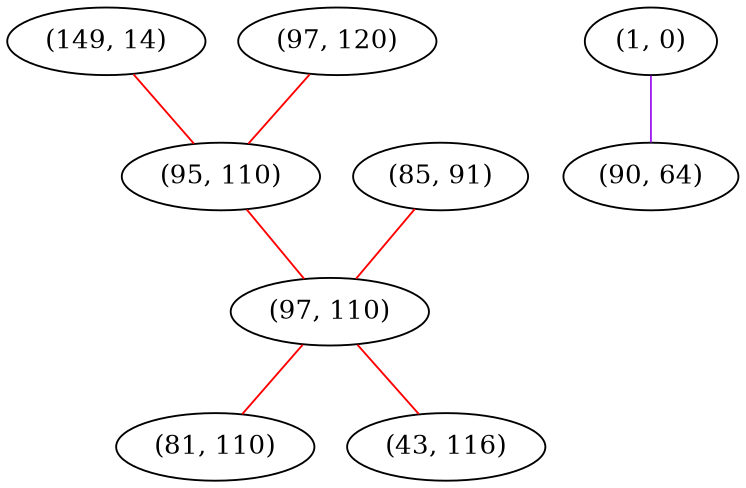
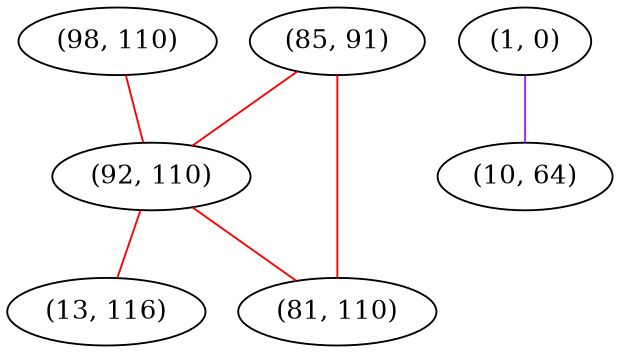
(106, 41) -> none
(337, 41) -> none
none -> (337, 176)
(221, 177) -> (118, 41)
(651, 177) -> (525, 177)
(330, 312) -> (151, 177)
(446, 447) -> (106, 312)
